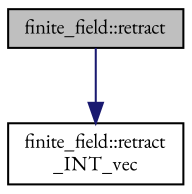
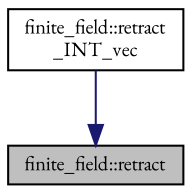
(96, 75) -> (96, 98)
